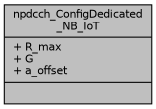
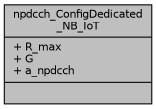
(40, 71) -> (44, 71)
